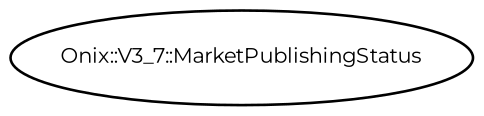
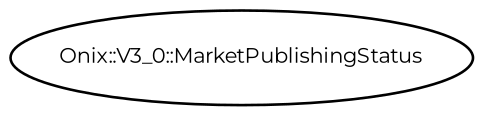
(242, 58) -> (242, 58)
